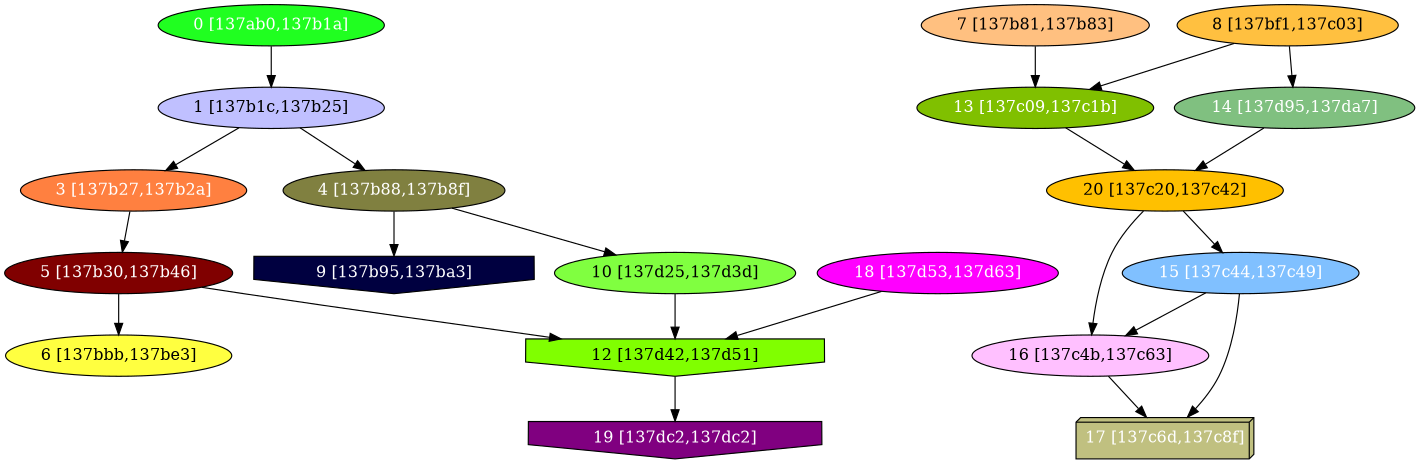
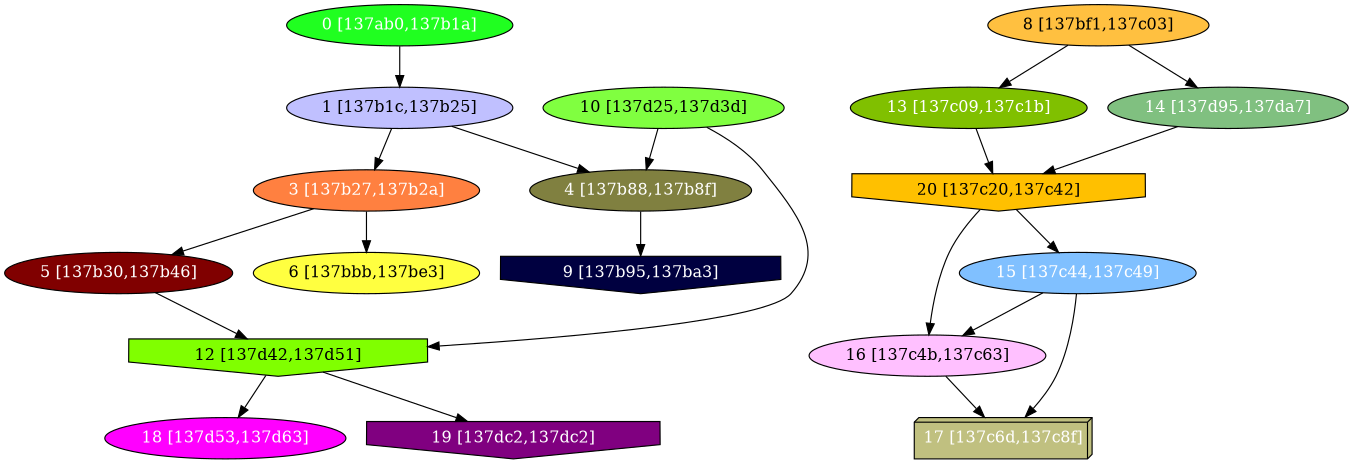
(1035, 25) -> none
(1165, 190) -> (999, 190)
(528, 230) -> (654, 144)
(119, 309) -> (366, 226)
(809, 313) -> (255, 391)
